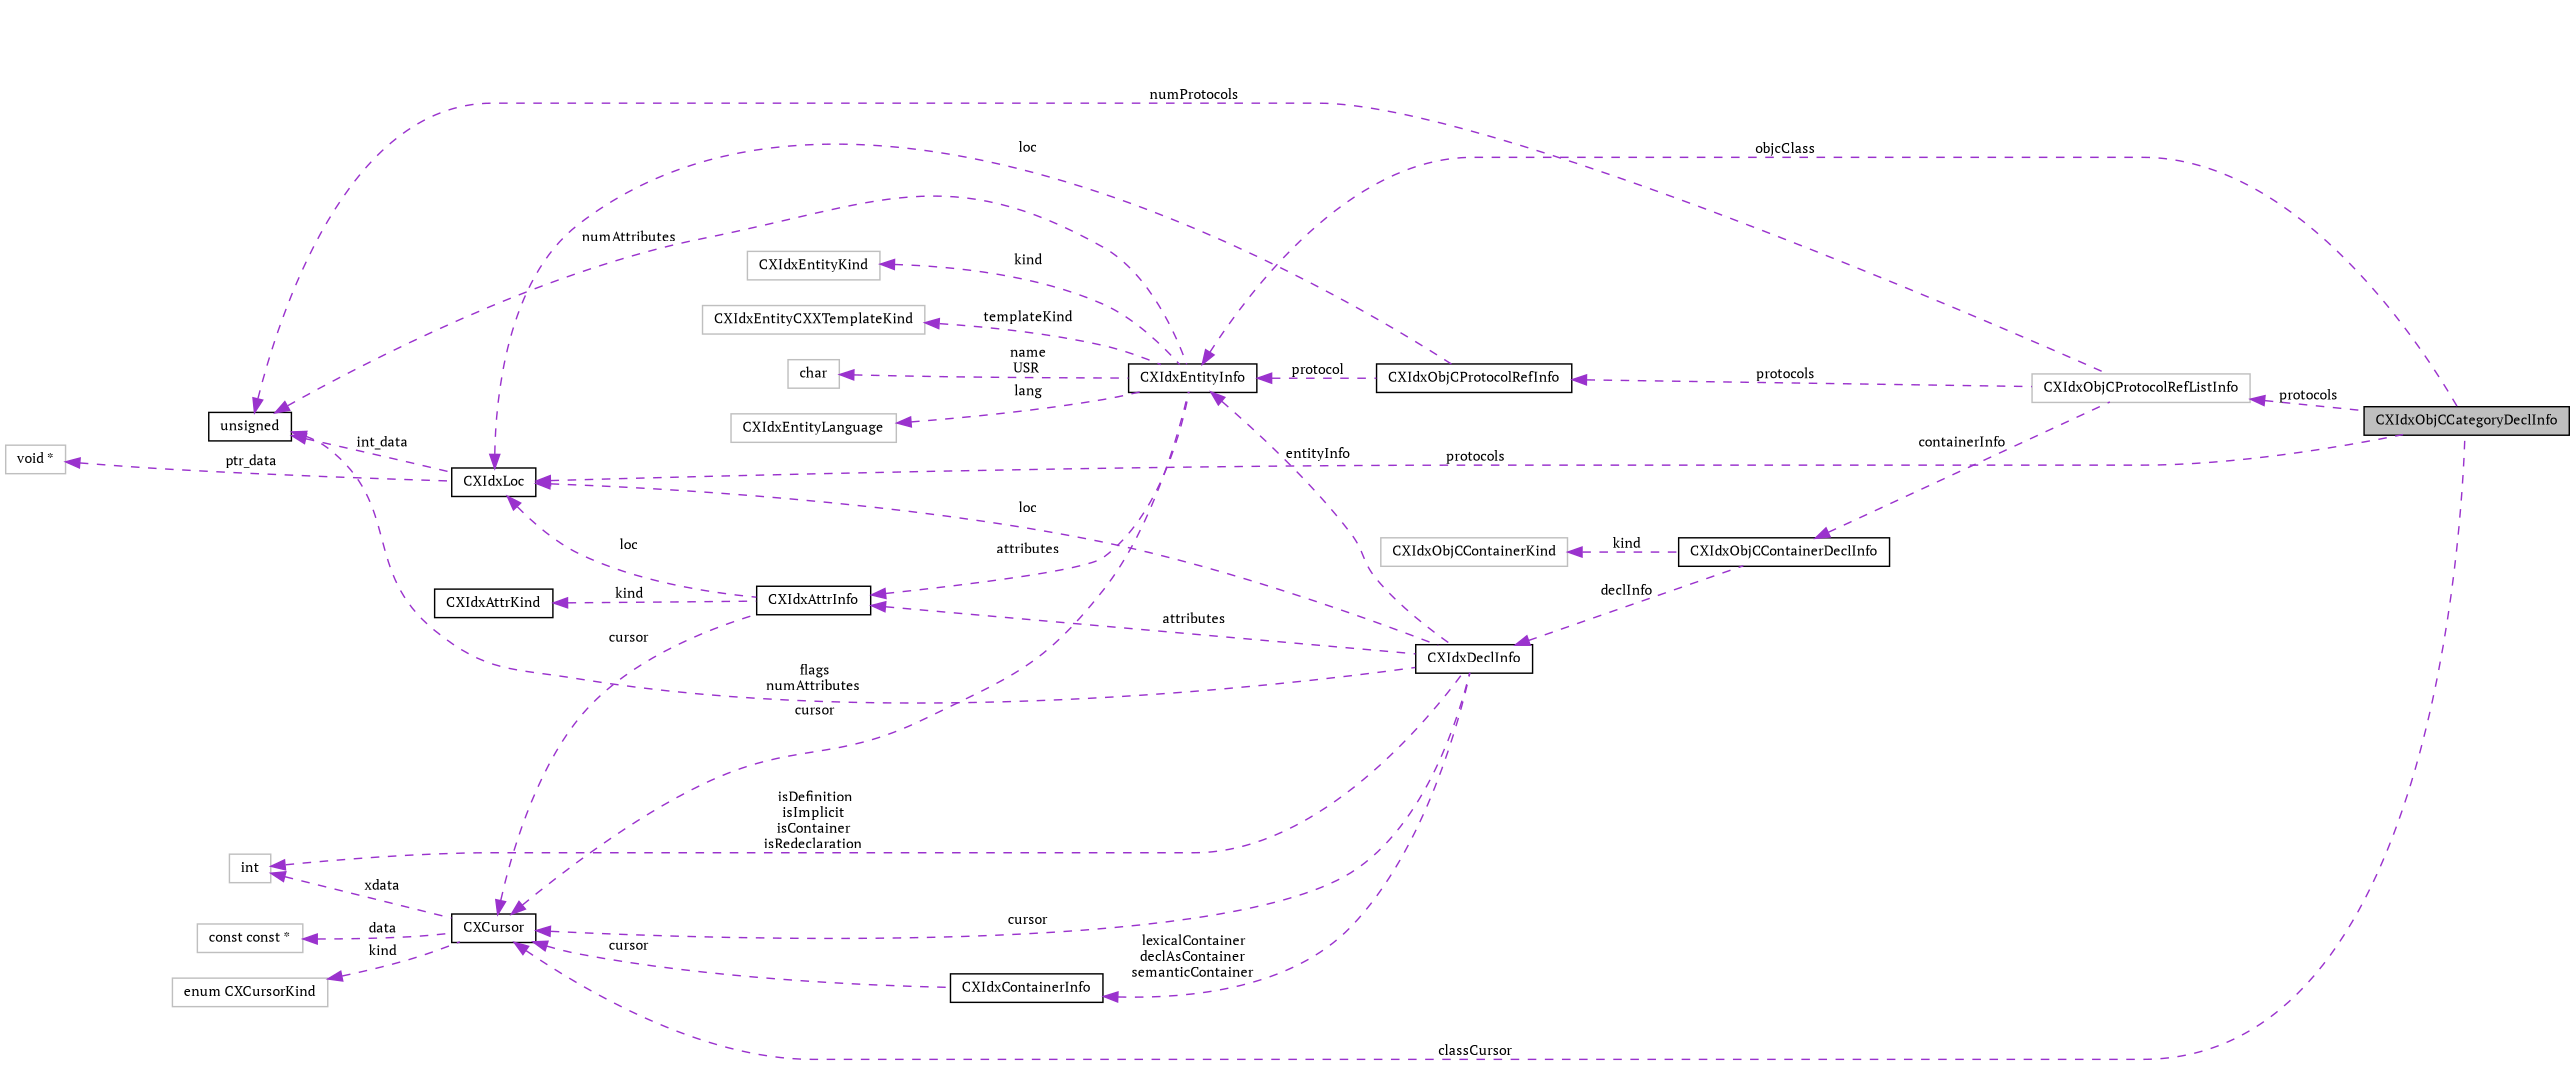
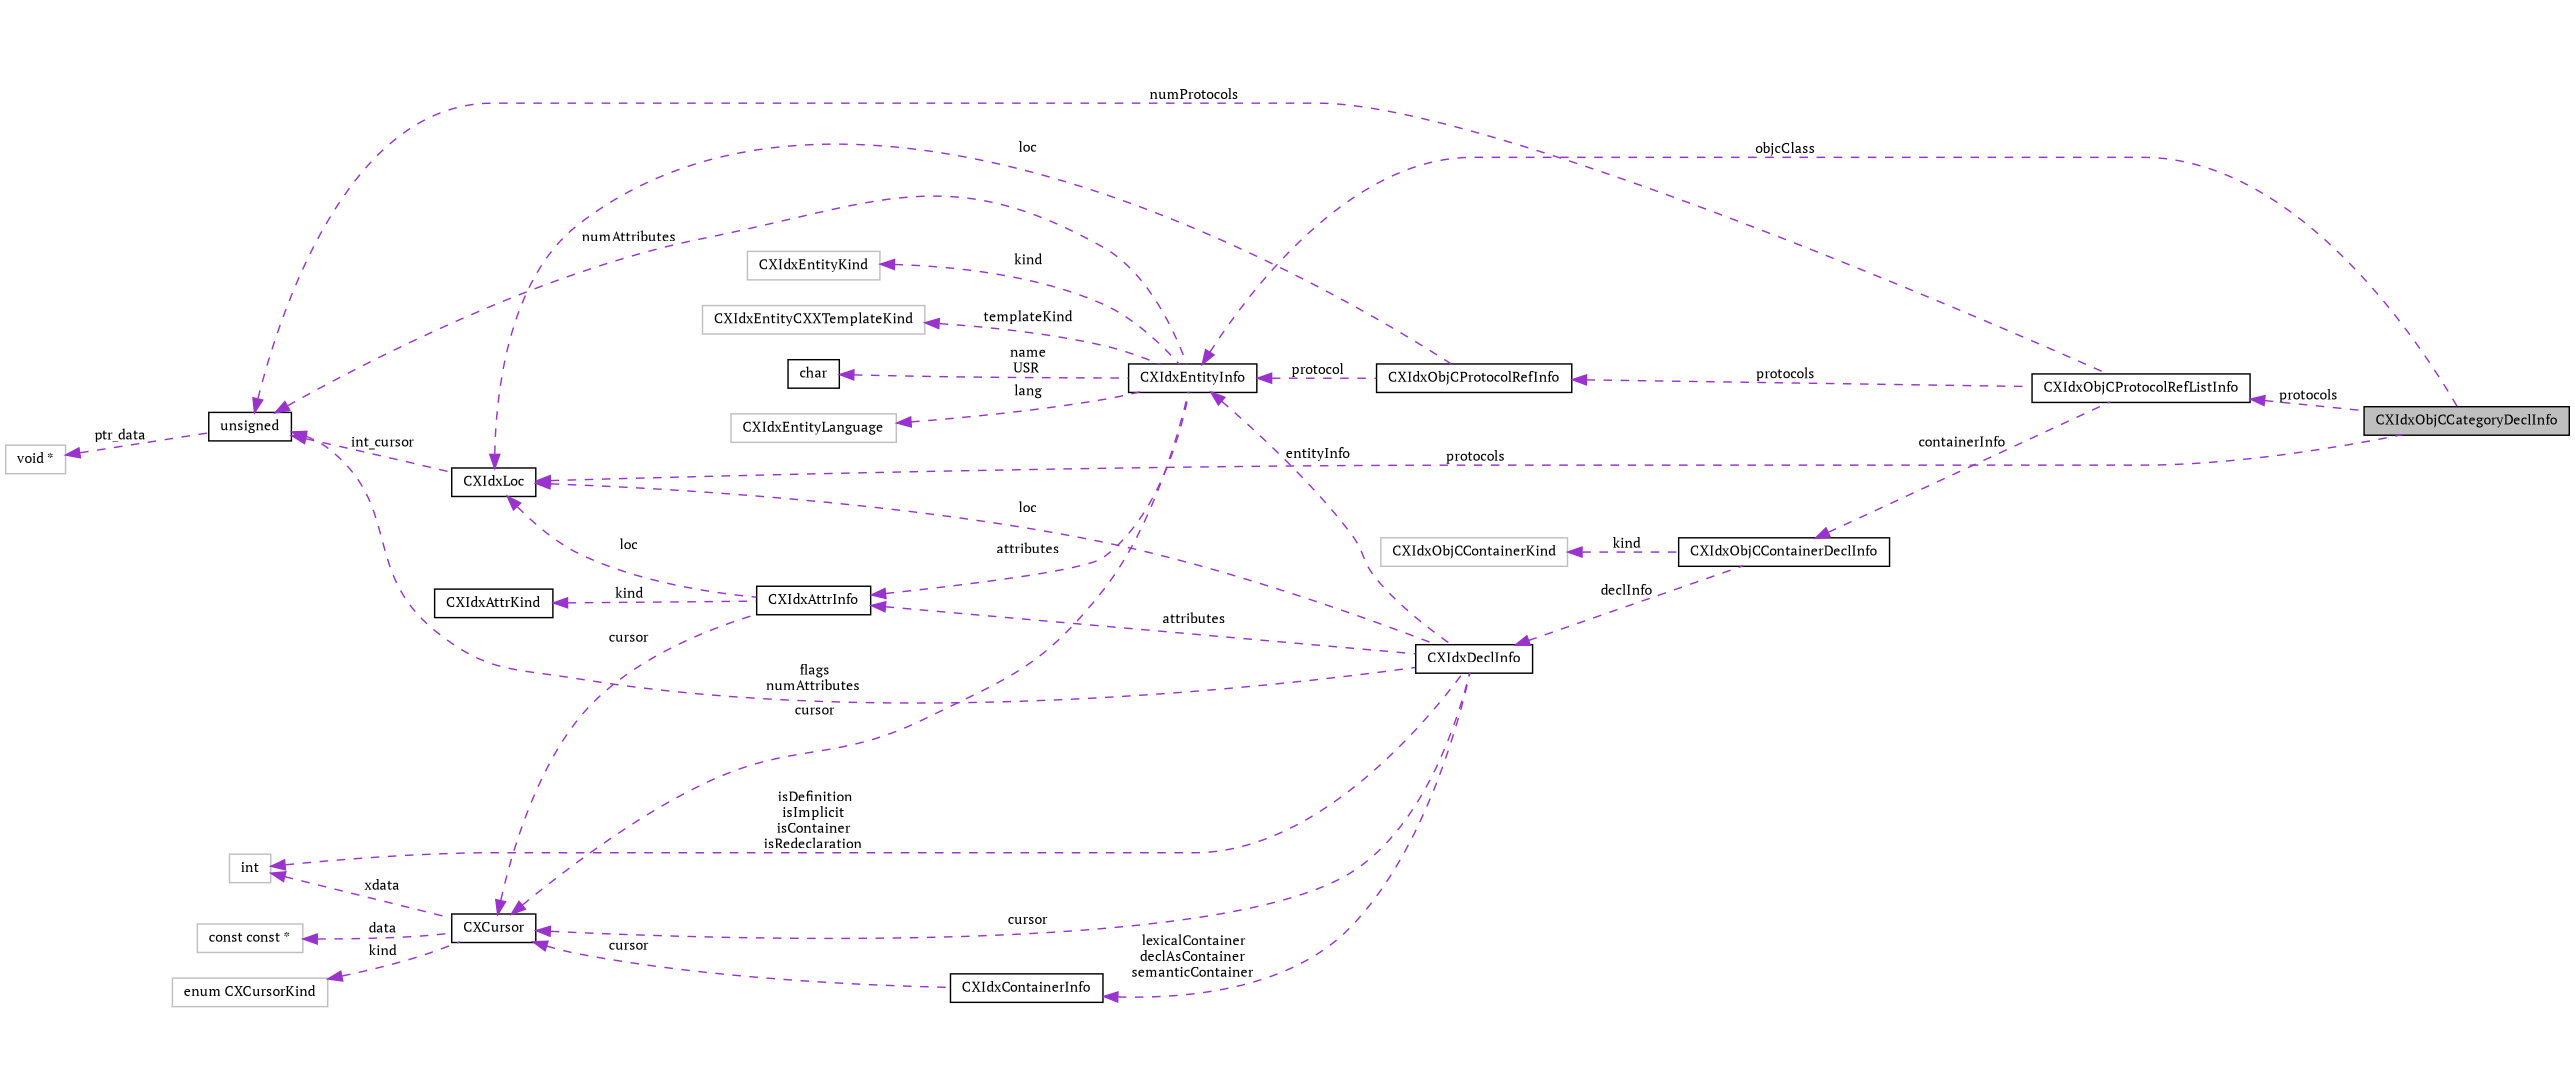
(814, 374) -> (814, 374)
(2141, 388) -> (2141, 388)
(381, 443) -> (381, 443)
(265, 474) -> (144, 443)
(1705, 1059) -> none
